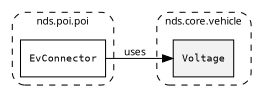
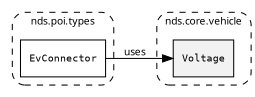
(63, 22) -> (63, 22)
